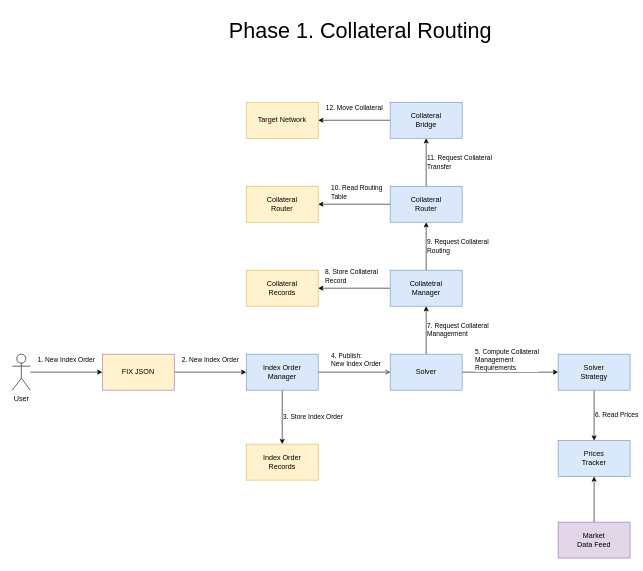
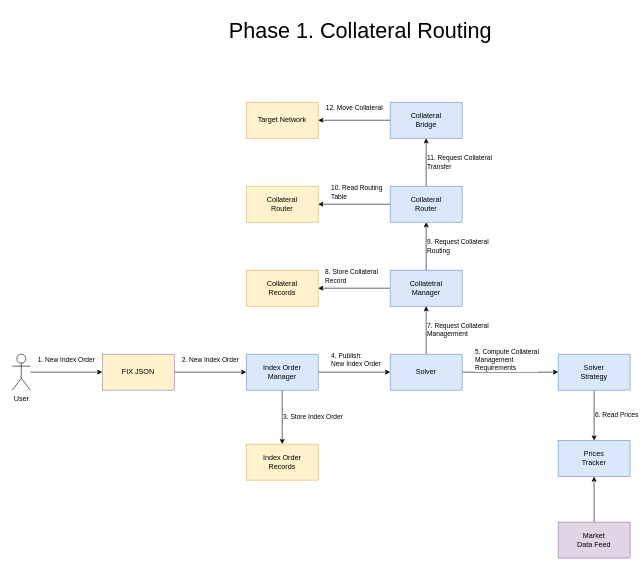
(386, 372) -> (384, 372)
